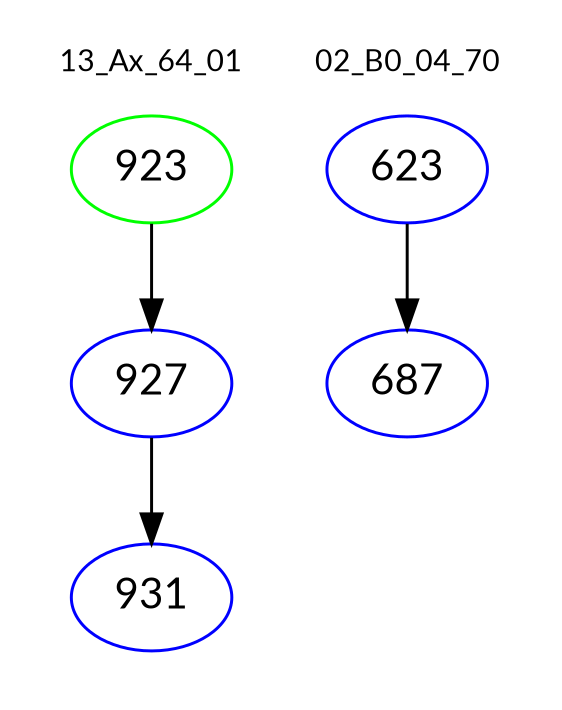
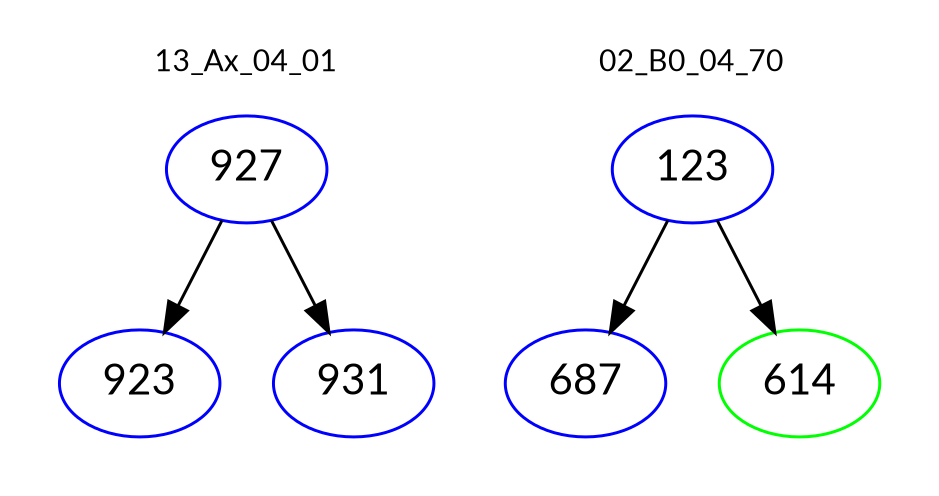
(152, 64) -> (247, 64)
(152, 169) -> (140, 383)
(407, 169) -> (693, 169)
(152, 262) -> (200, 263)
none -> (800, 383)
